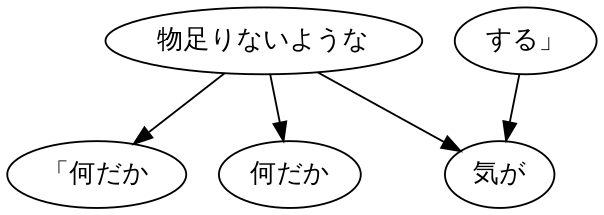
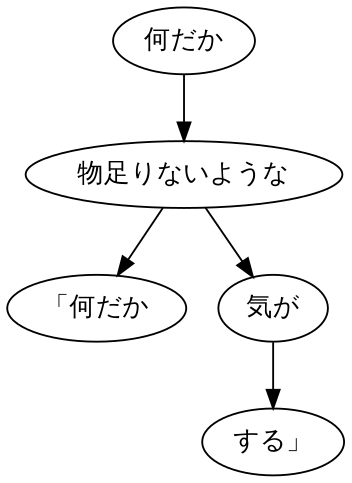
(515, 98) -> (273, 366)
(275, 99) -> (184, 99)
